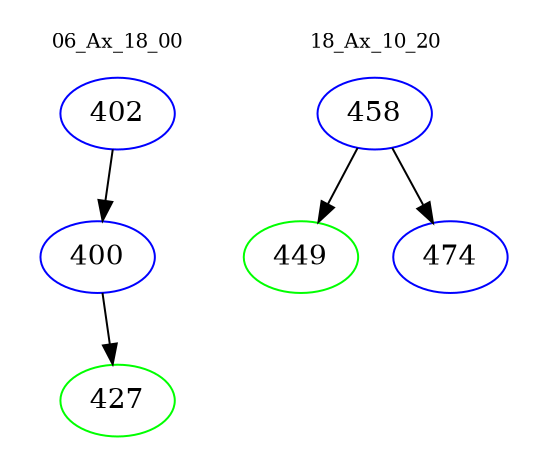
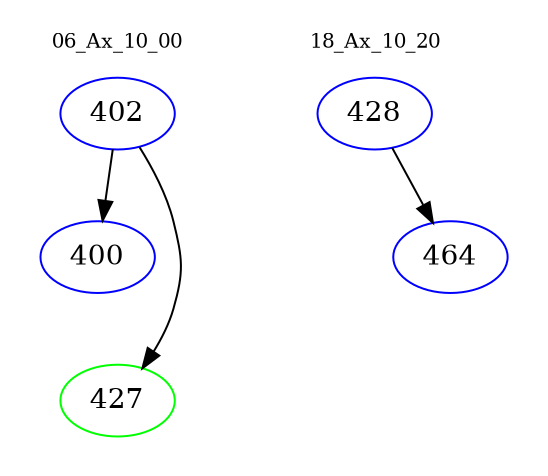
(118, 43) -> (118, 43)
(375, 114) -> (375, 114)
(301, 257) -> none
(450, 257) -> (450, 257)
(106, 318) -> (179, 248)
